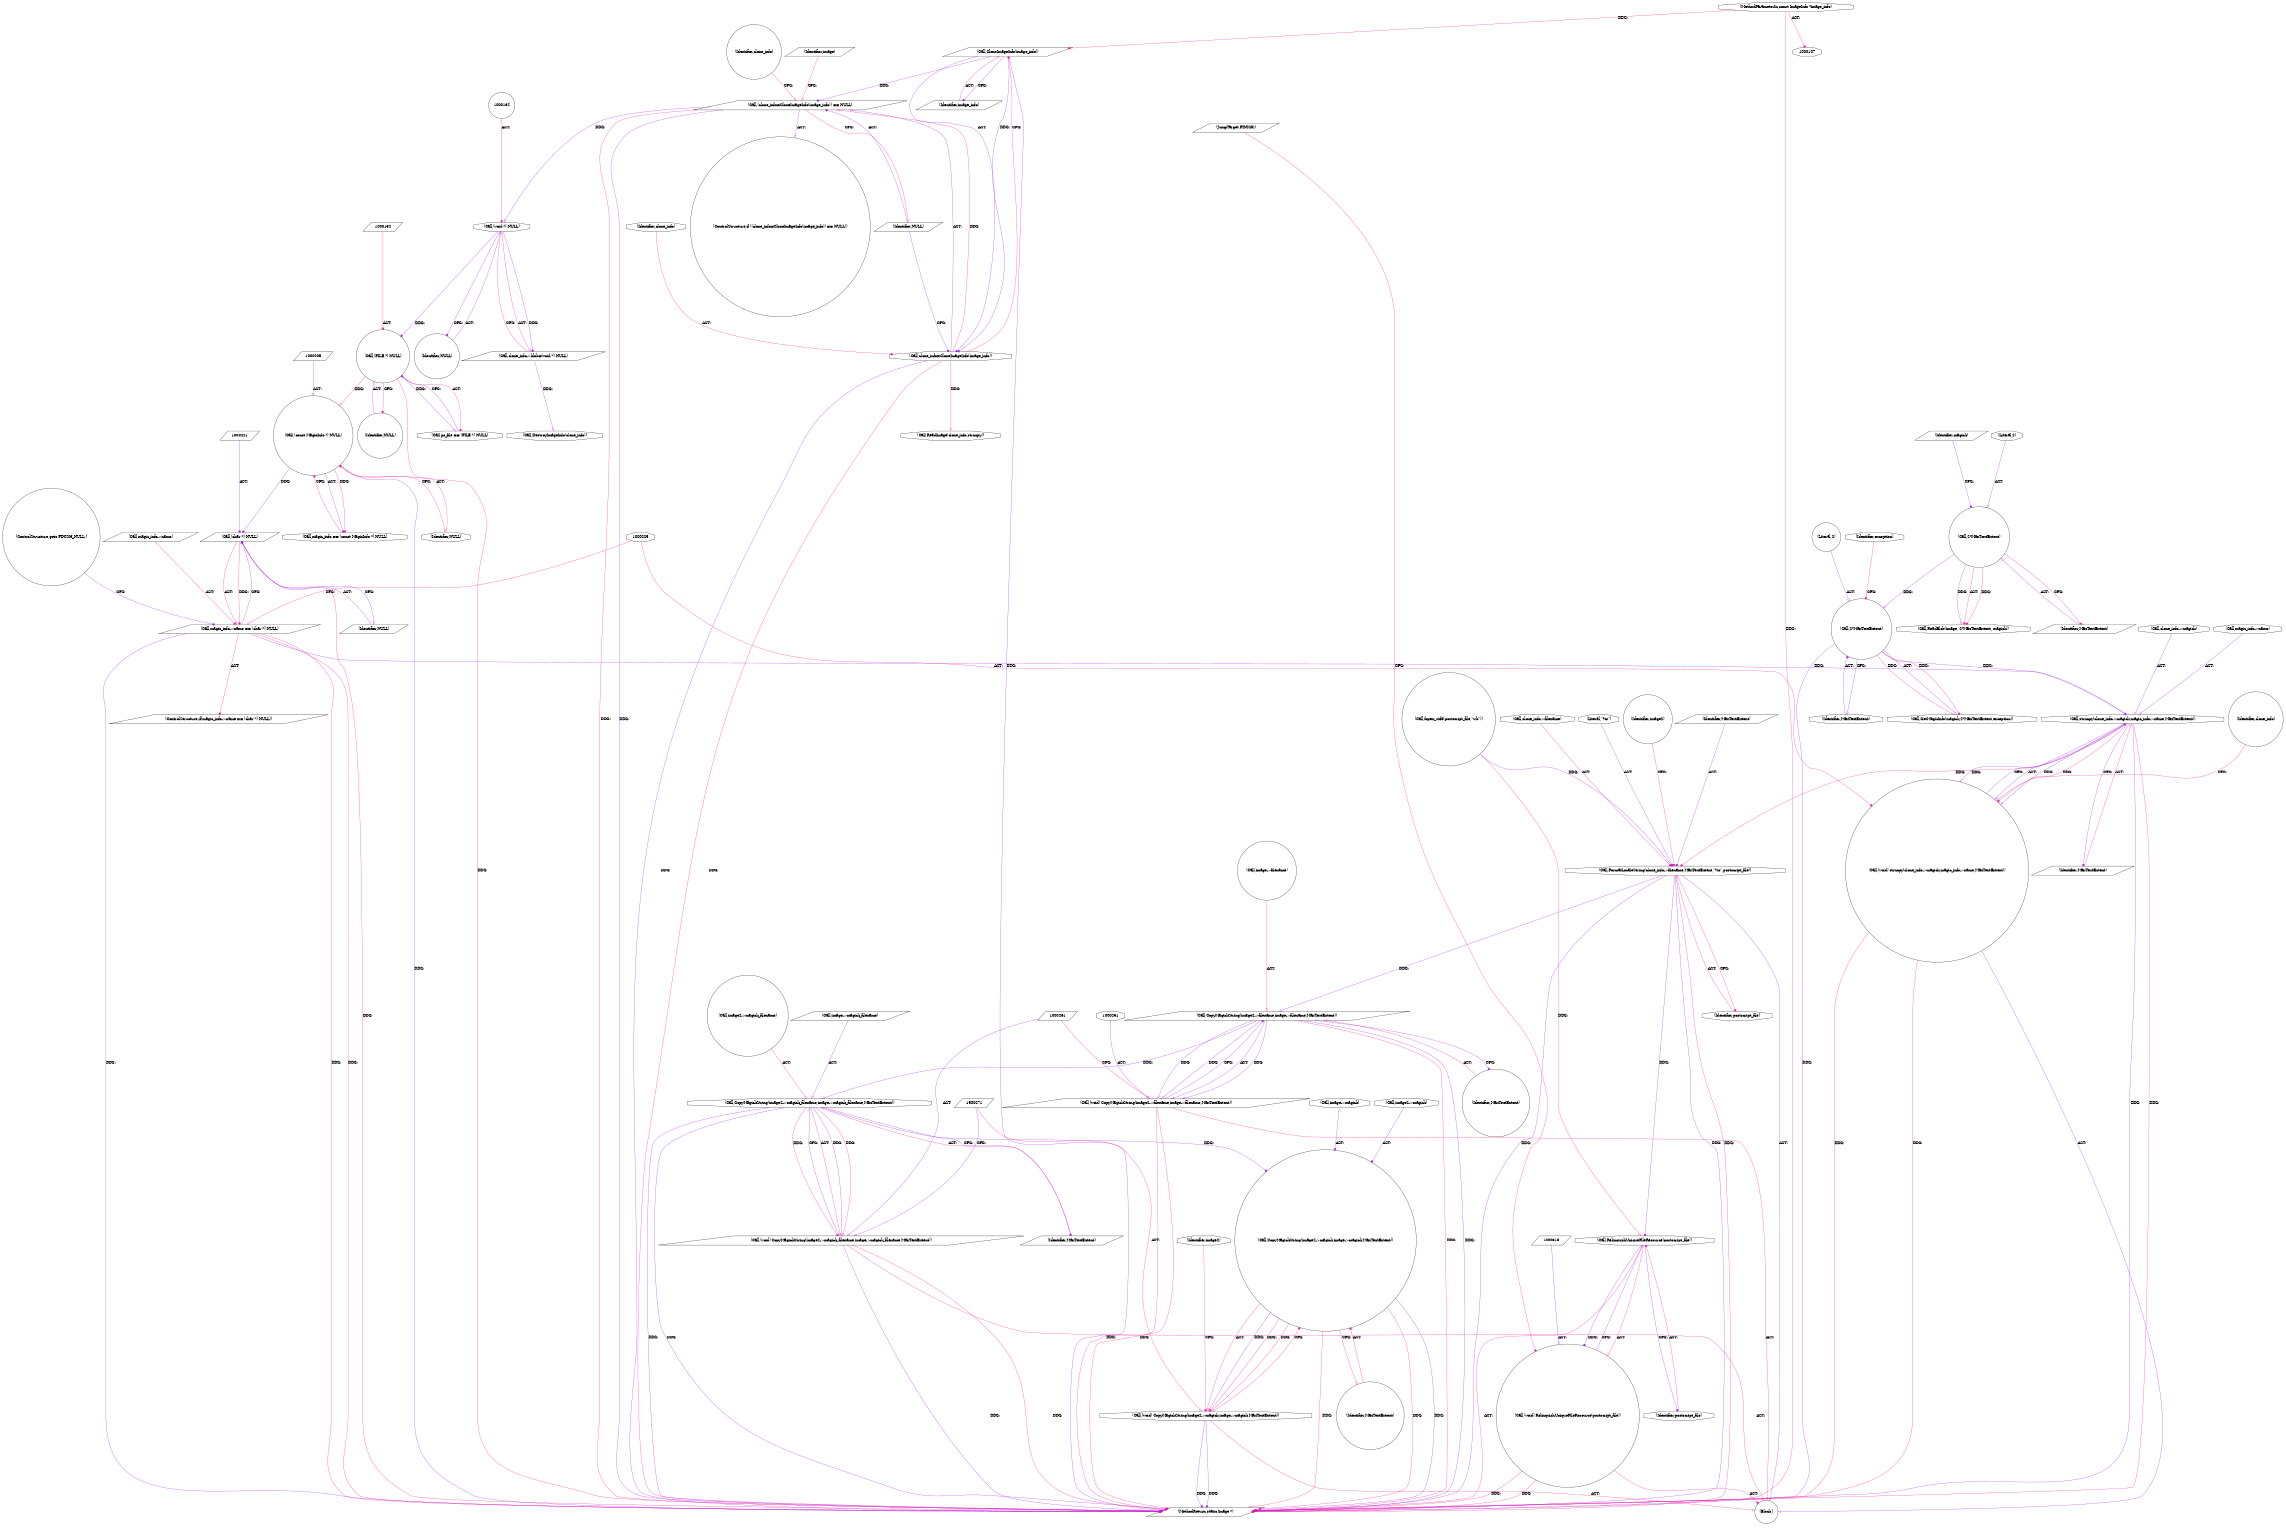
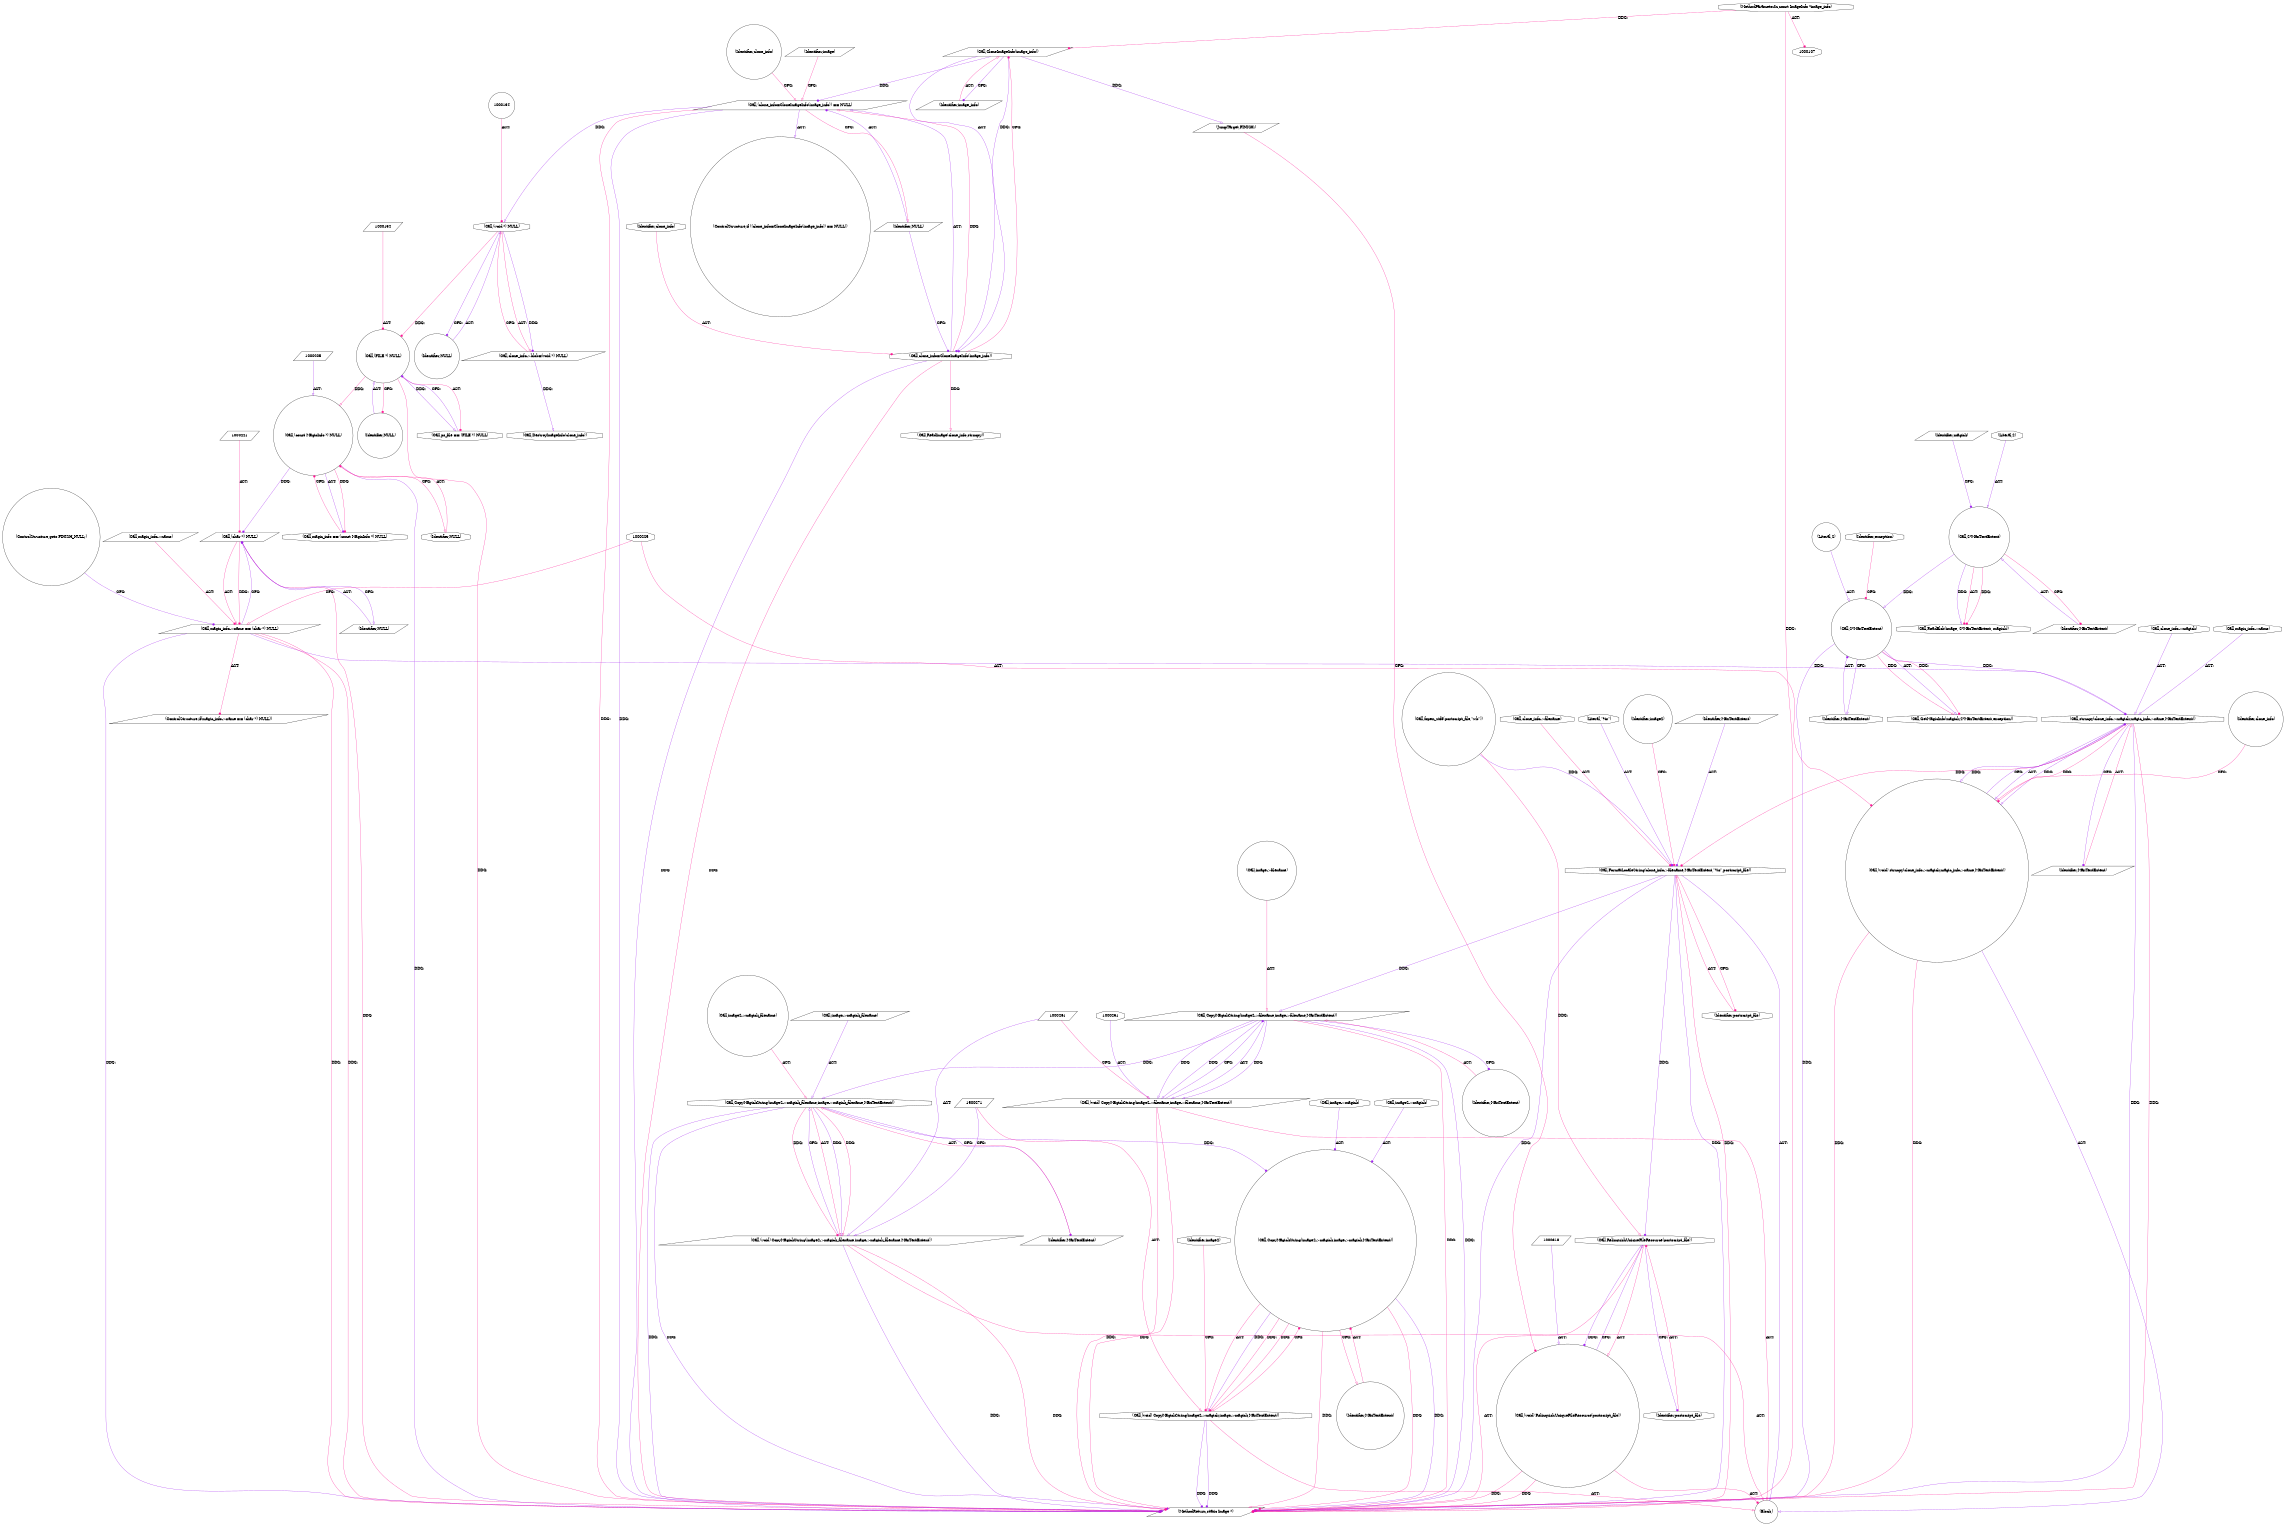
(450, 283) -> (450, 283)
(240, 485) -> (240, 485)
(1002, 890) -> (1121, 89)
